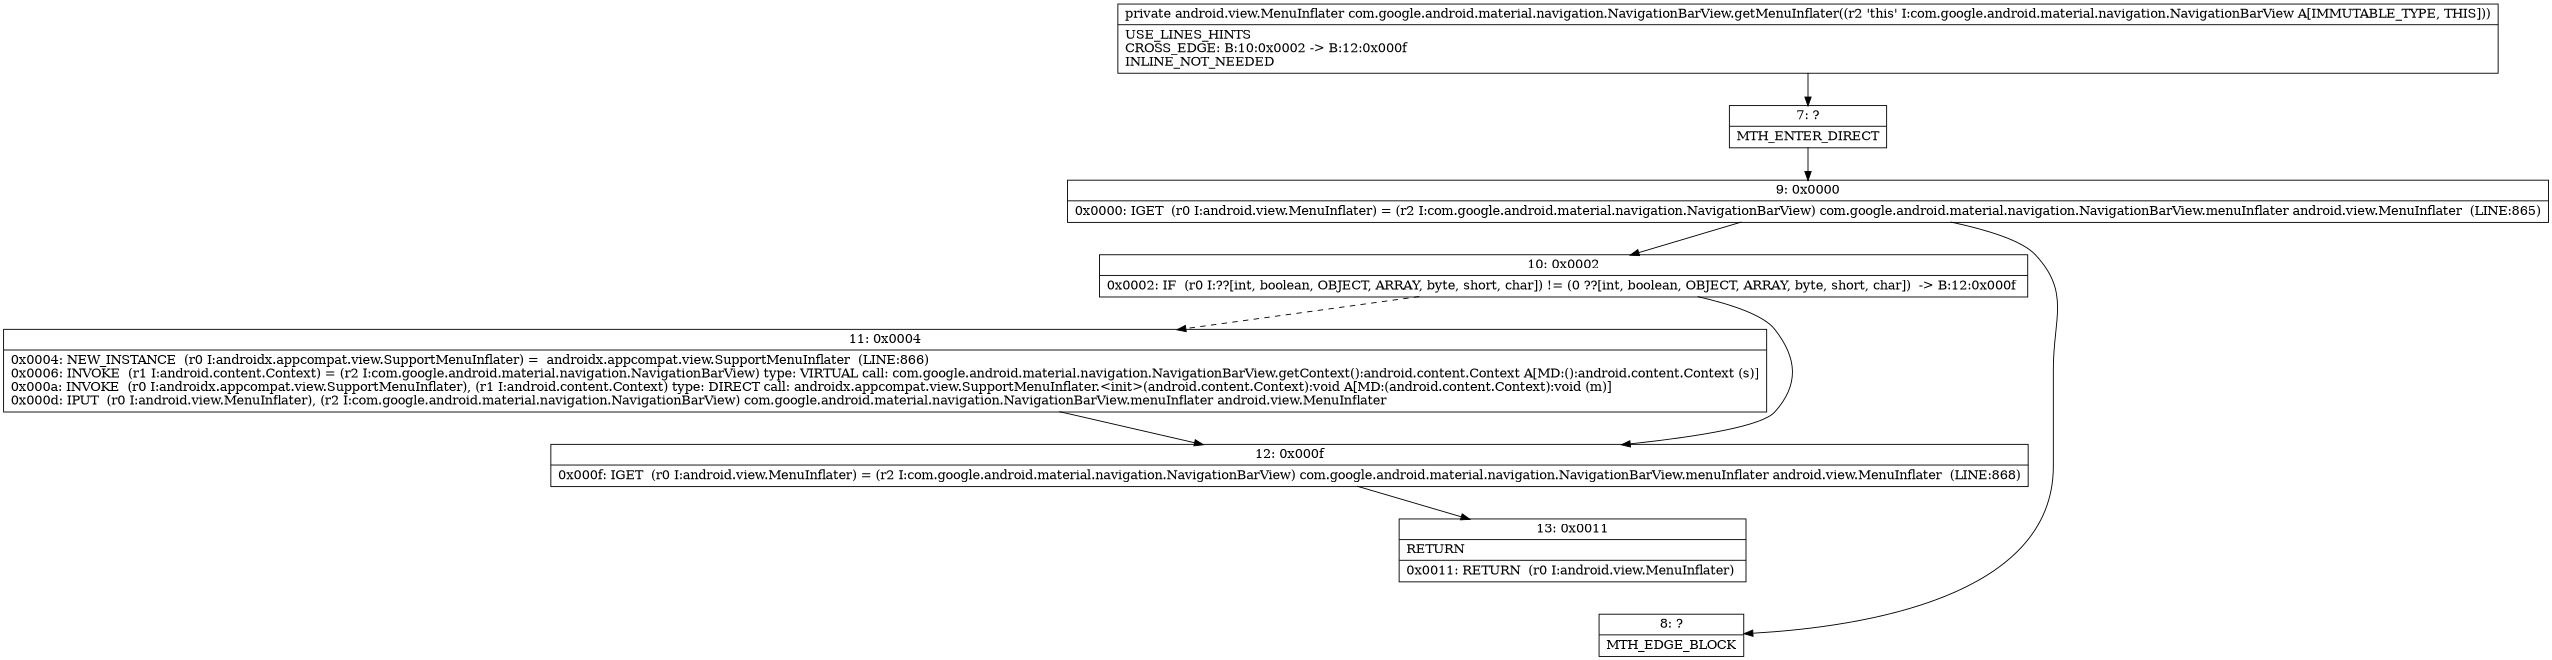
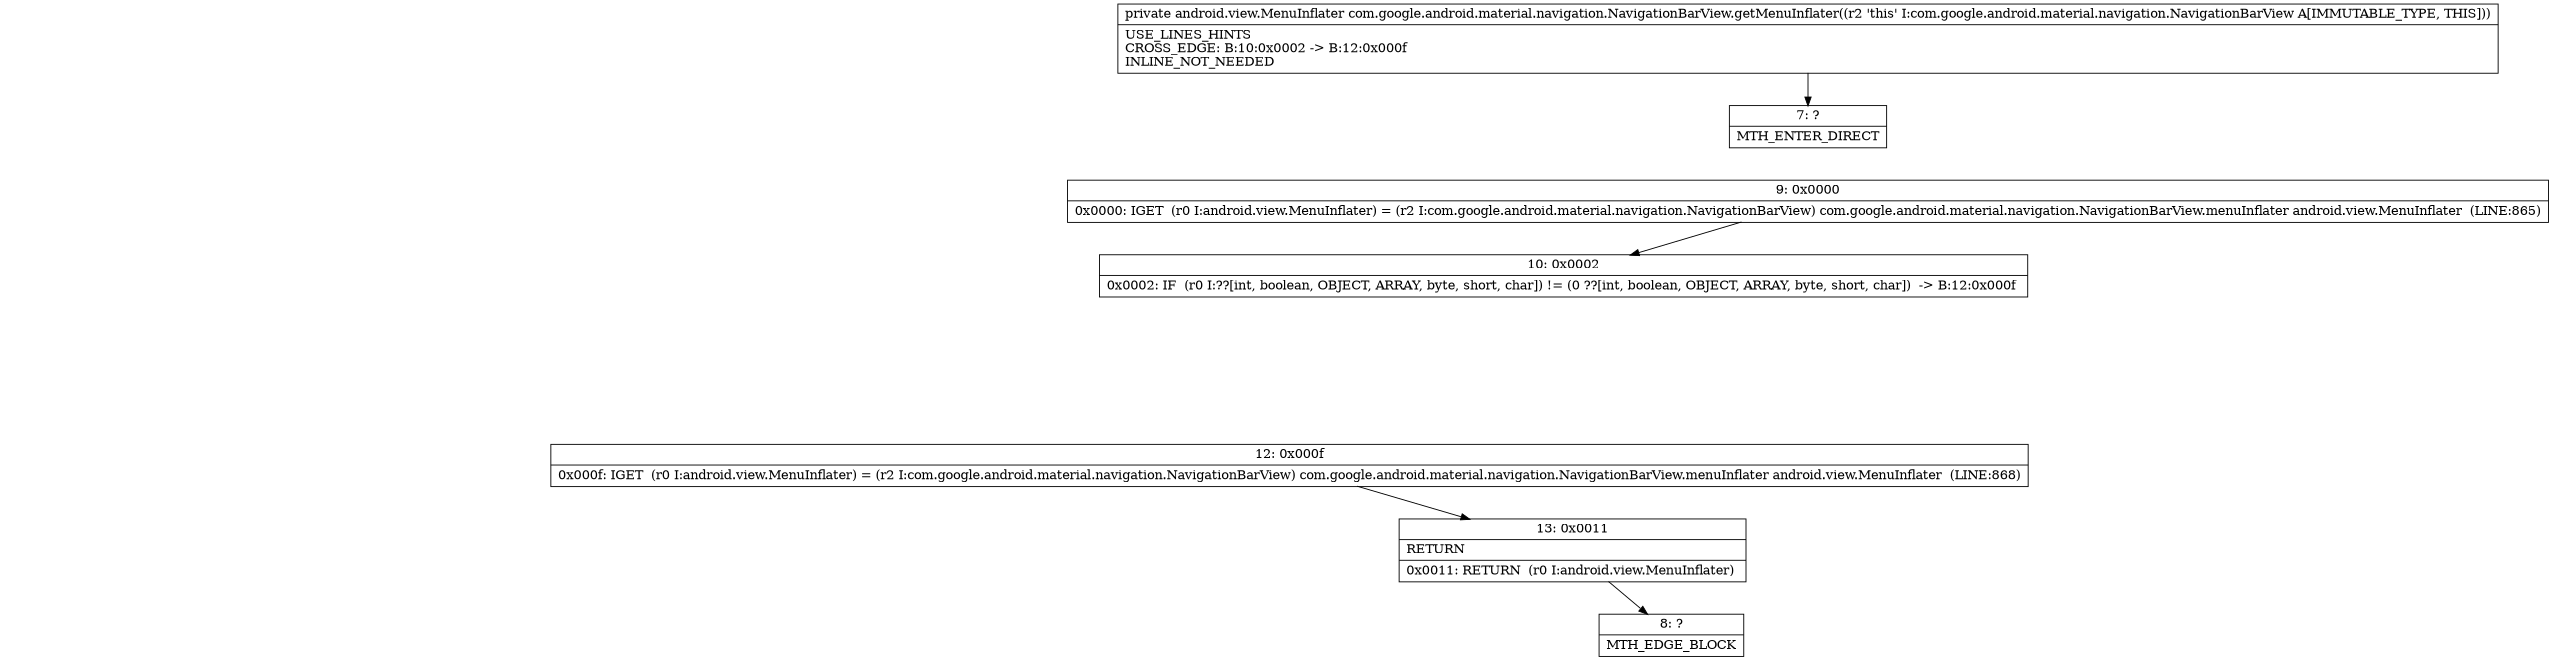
(1808, 159) -> none
(885, 371) -> none
(1783, 401) -> none
(2047, 499) -> (1625, 595)
